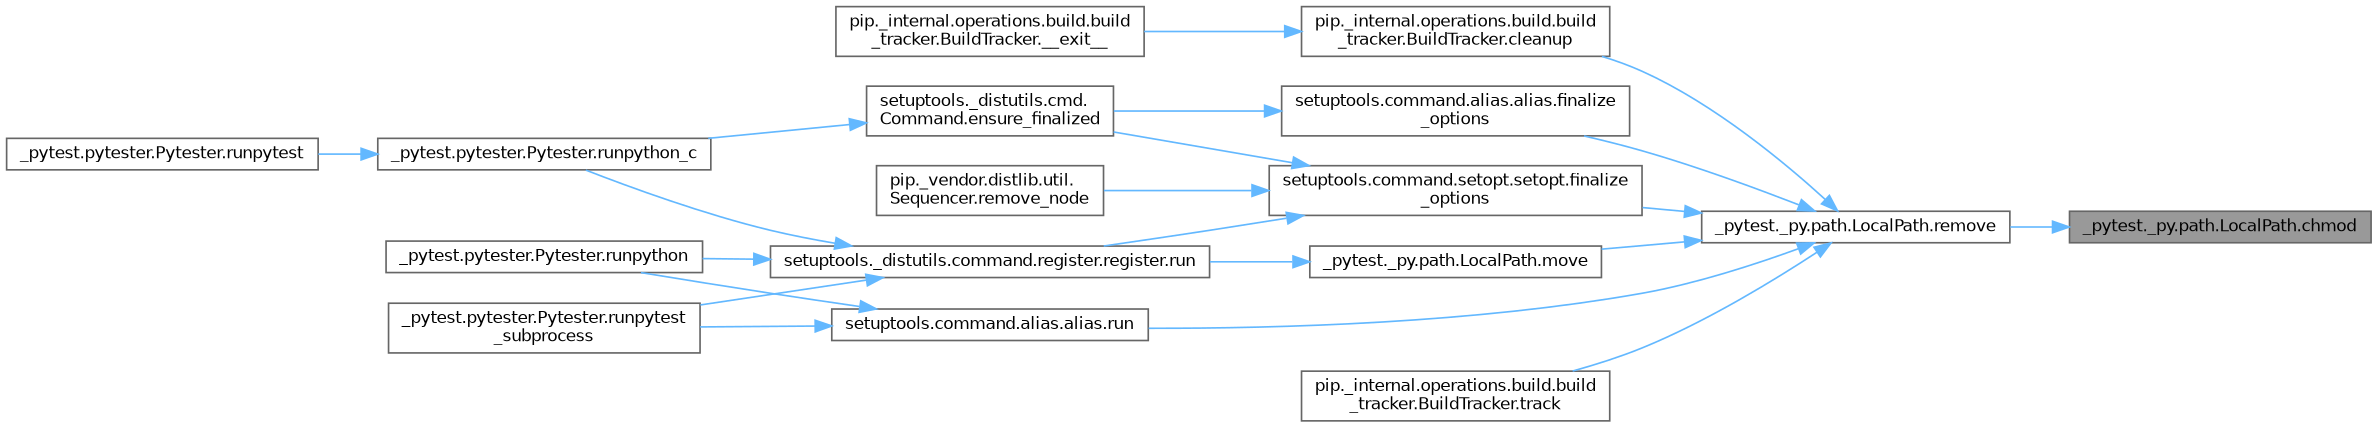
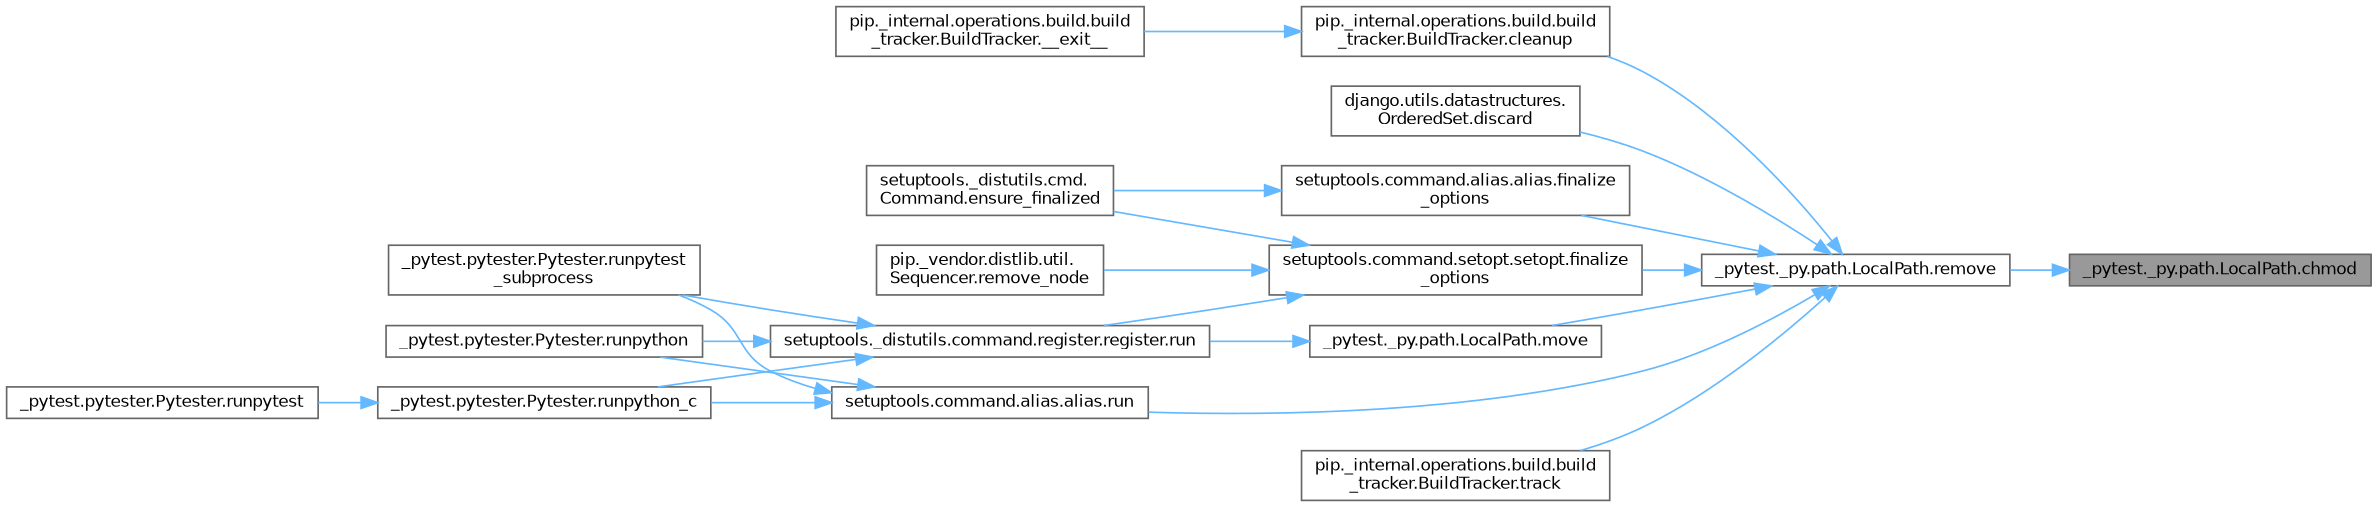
none -> (1456, 111)
(779, 131) -> (763, 403)
